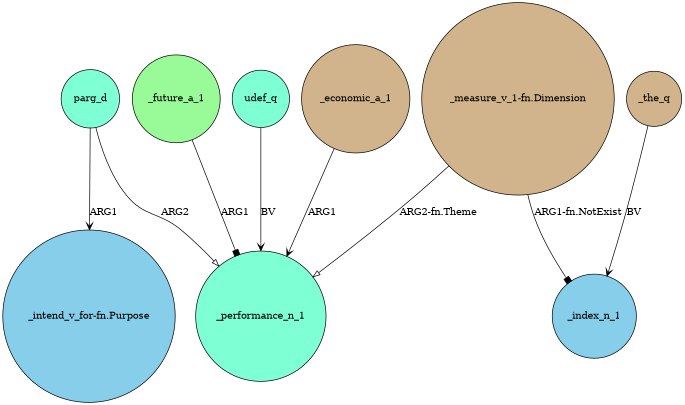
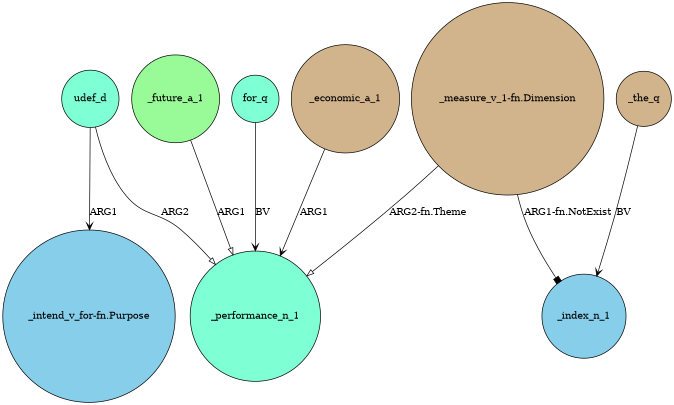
(90, 99) -> (90, 99)
(261, 99) -> (255, 99)
(213, 194) -> (211, 194)
